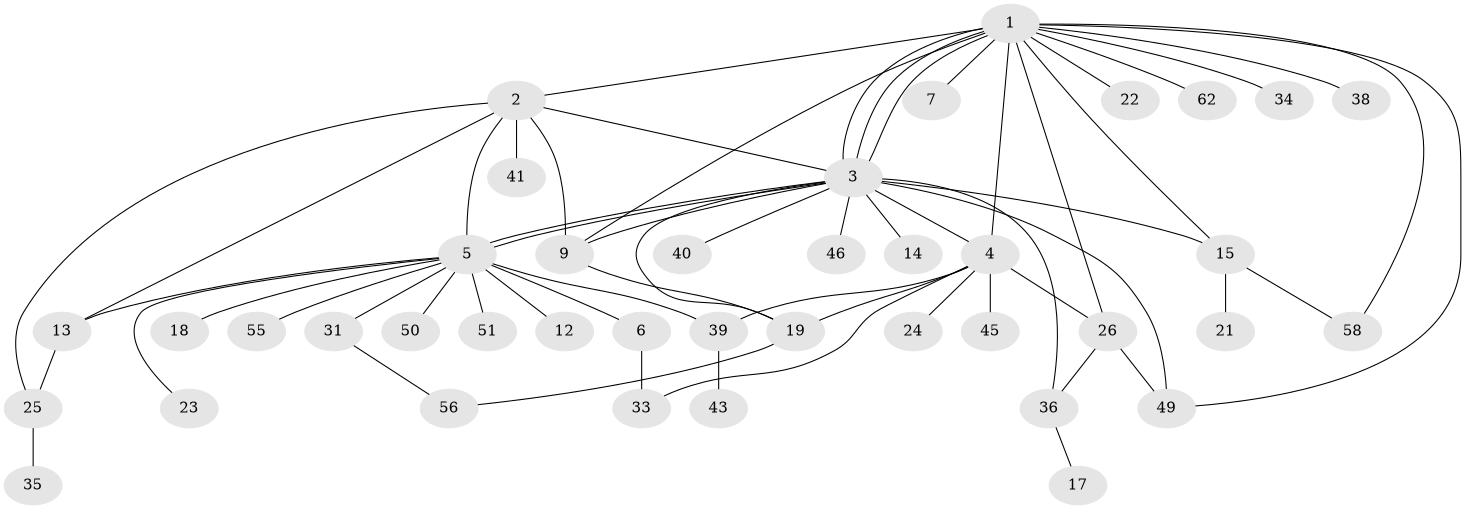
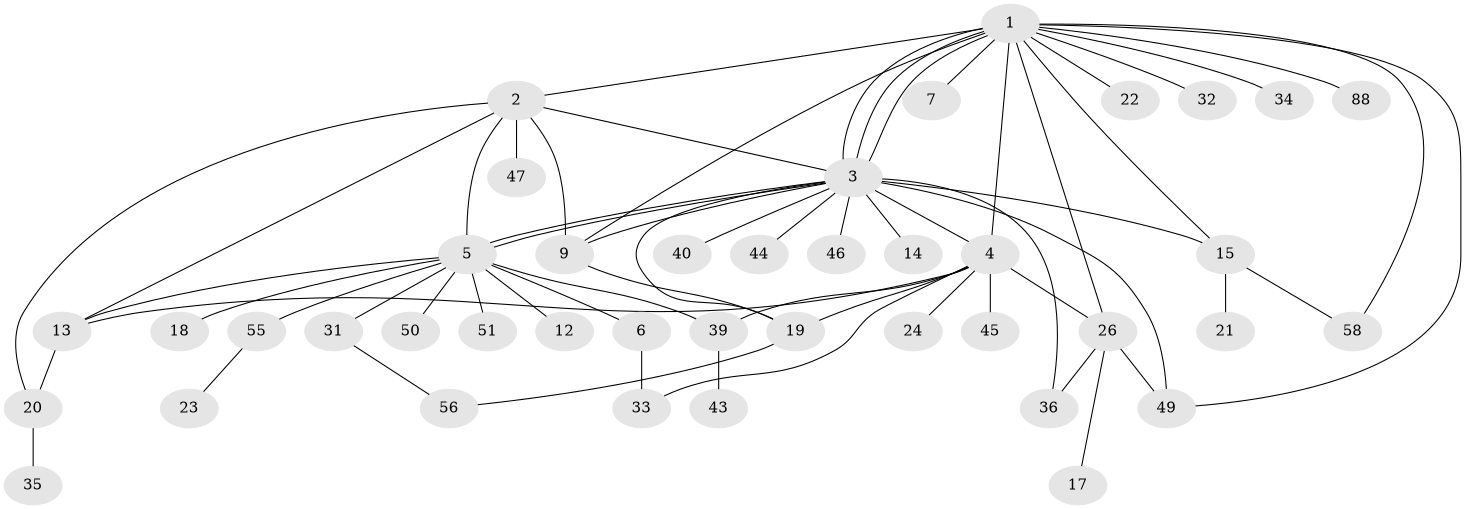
(1207, 101) -> (1207, 101)
(1361, 101) -> (1361, 101)
(517, 178) -> (517, 178)
none -> (759, 255)
none -> (552, 307)
(146, 310) -> (223, 370)
(33, 409) -> (33, 409)
(1063, 447) -> (1093, 408)
